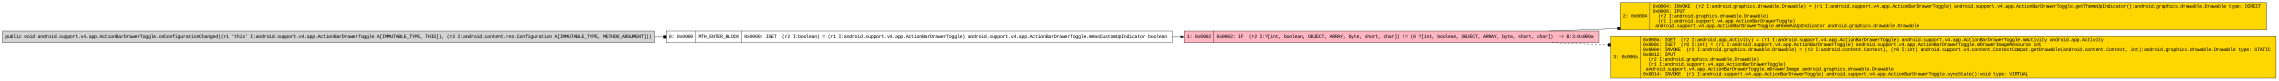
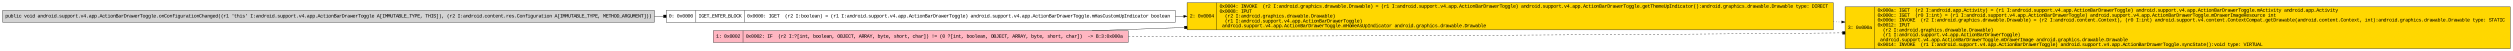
none -> (1838, 22)
(719, 37) -> (720, 16)
(1177, 37) -> (1180, 16)
